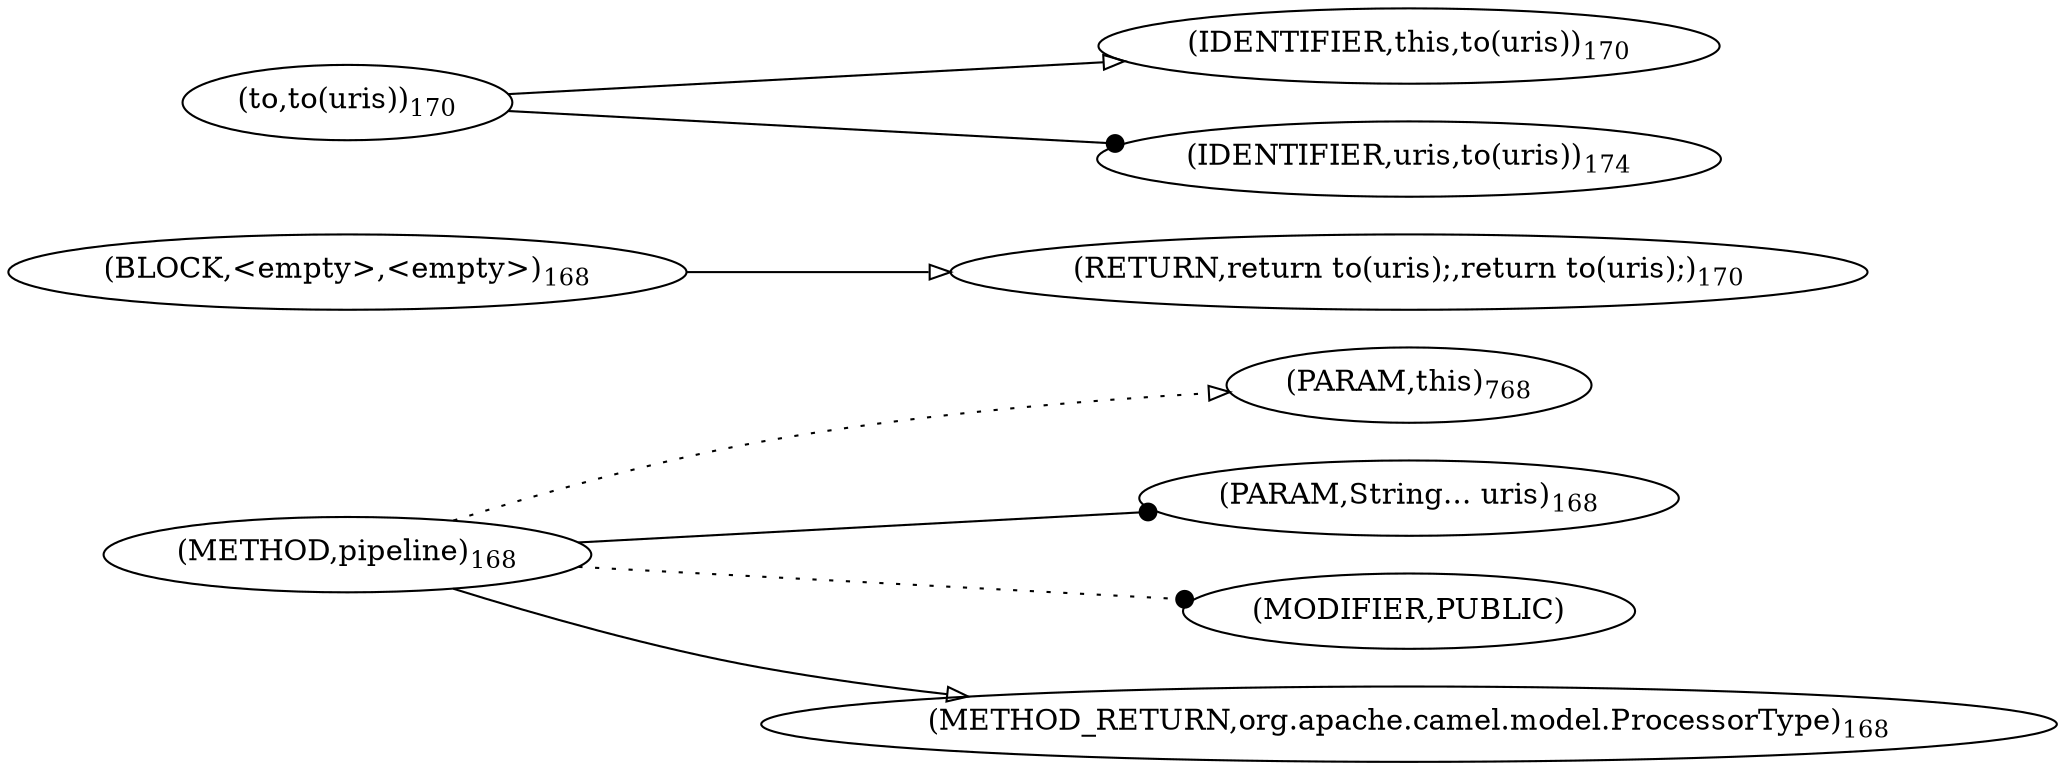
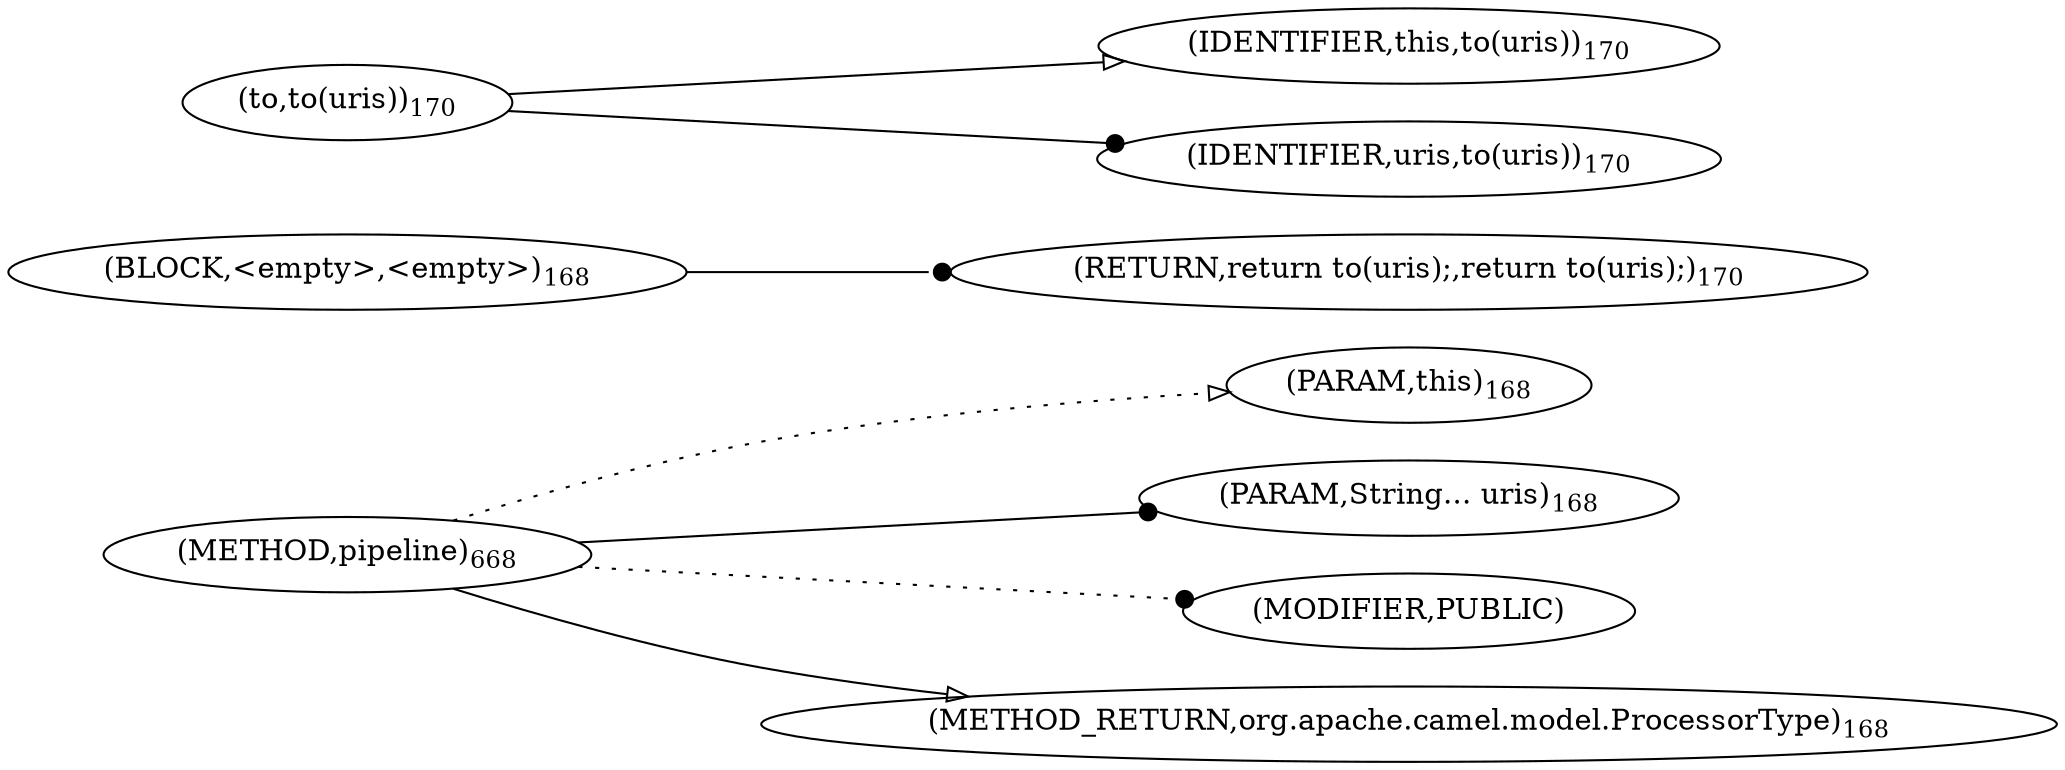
(1608, 156) -> (1608, 156)
(808, 272) -> (808, 272)
(1508, 382) -> (1508, 382)
(494, 552) -> (494, 552)
